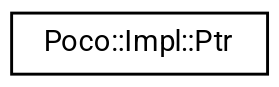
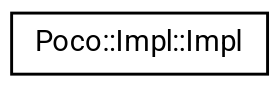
(140, 44) -> (140, 44)
